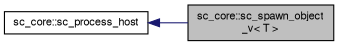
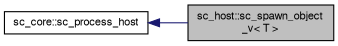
(261, 23) -> (261, 23)
